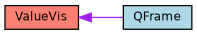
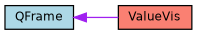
(107, 17) -> (102, 17)
